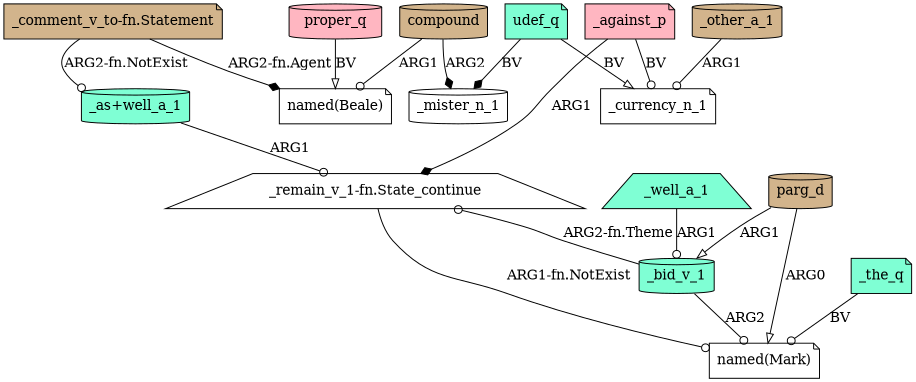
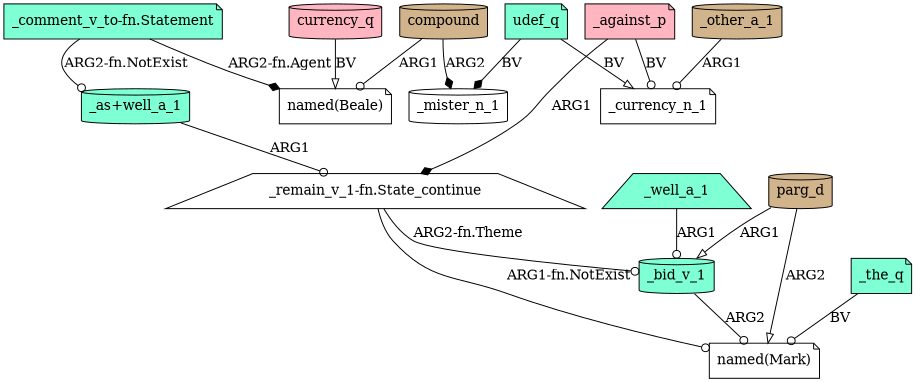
(113, 21) -> (113, 21)
(335, 21) -> (335, 21)
(551, 236) -> (500, 257)
(806, 276) -> (806, 276)
